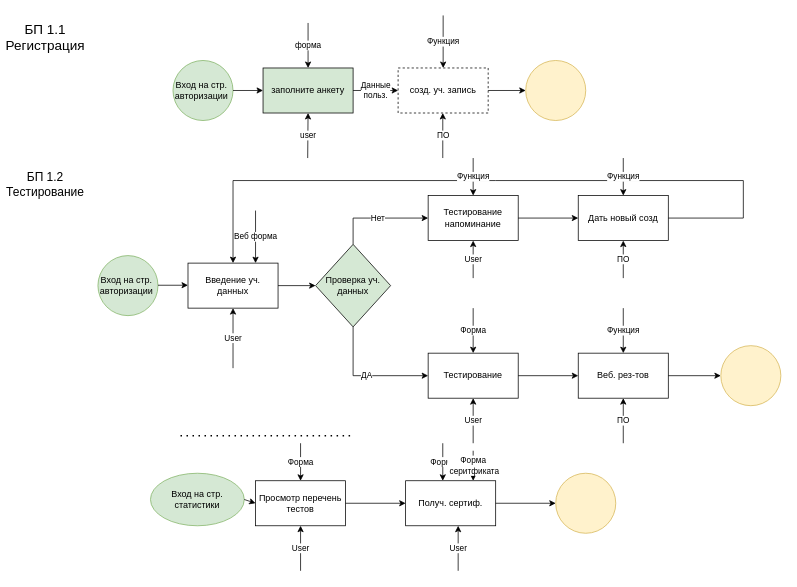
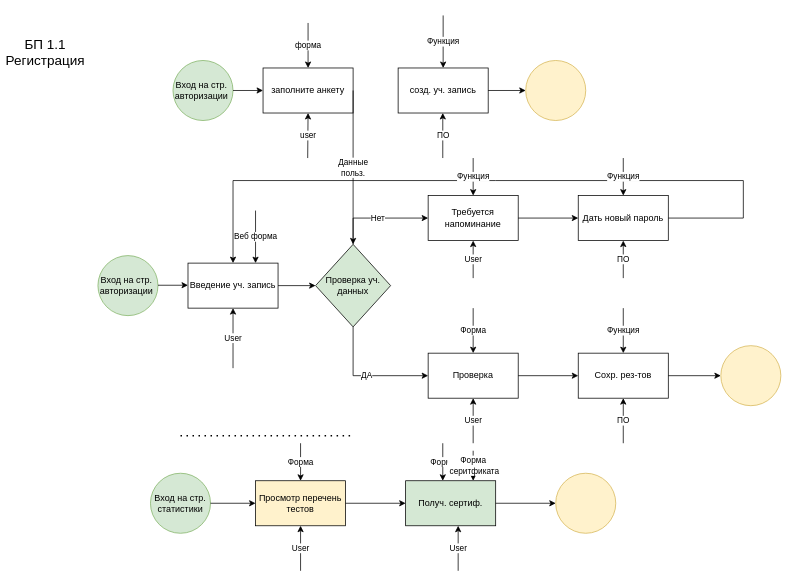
(45, 38) -> (45, 53)
(308, 90) -> (308, 90)
(360, 90) -> (353, 163)
(443, 90) -> (443, 90)
(45, 184) -> none
(473, 218) -> (473, 218)
(623, 218) -> (623, 218)
(233, 285) -> (233, 285)
(473, 375) -> (473, 375)
(623, 375) -> (623, 375)
(197, 499) -> (180, 503)
(300, 503) -> (300, 503)
(450, 503) -> (450, 503)
